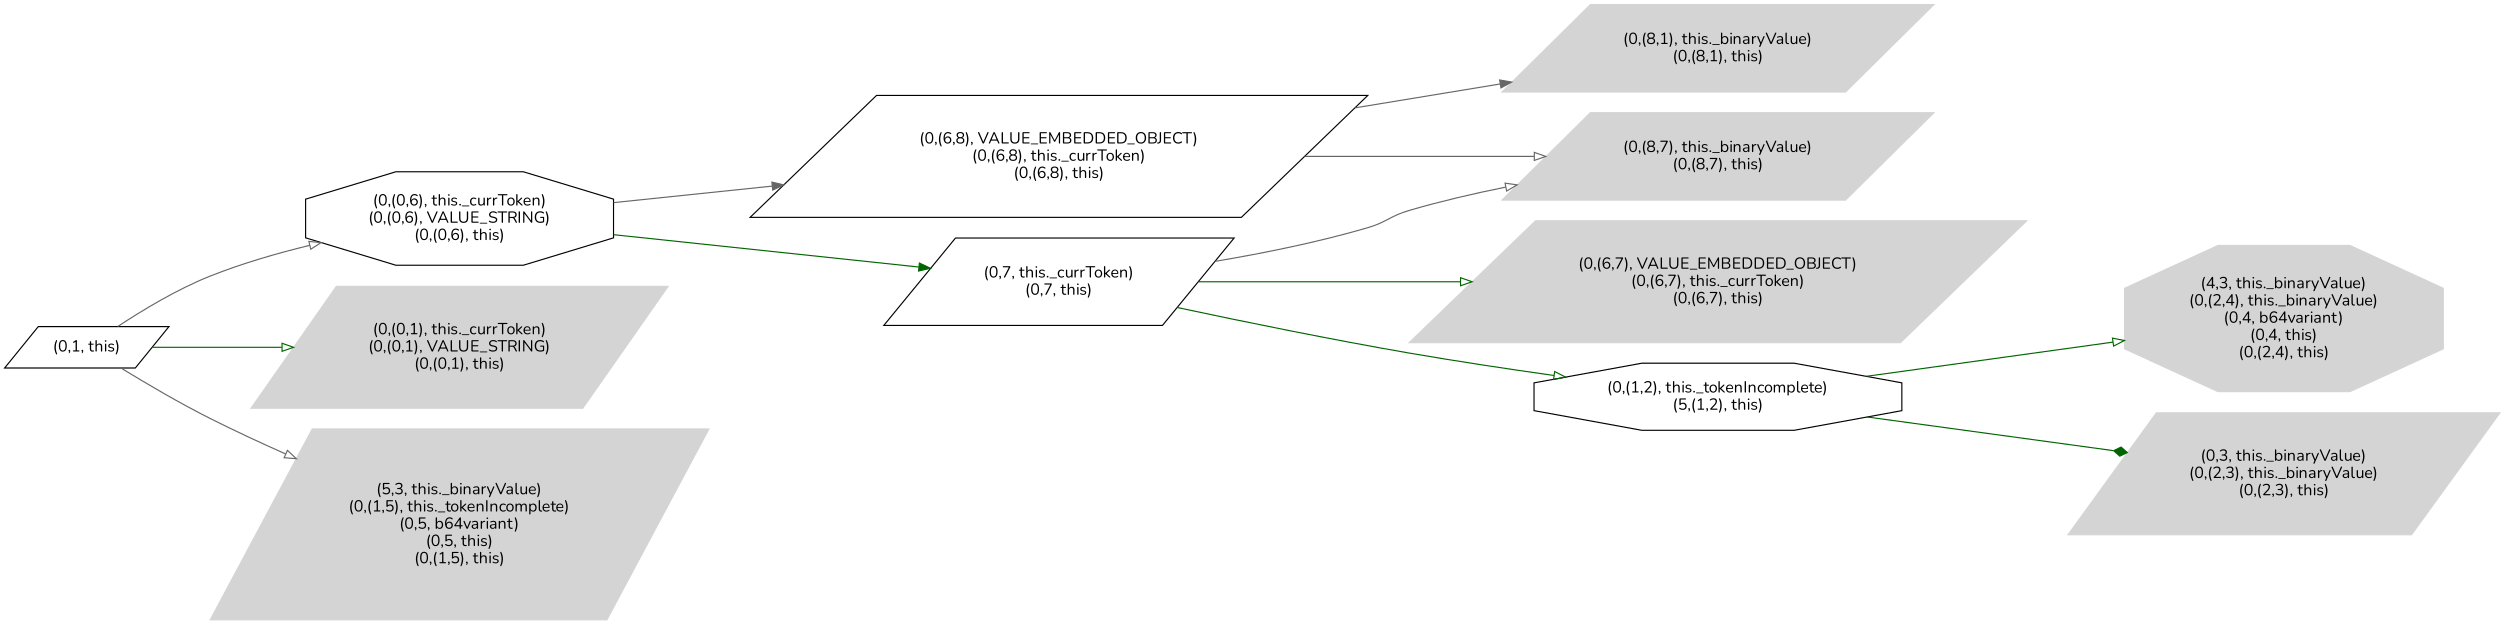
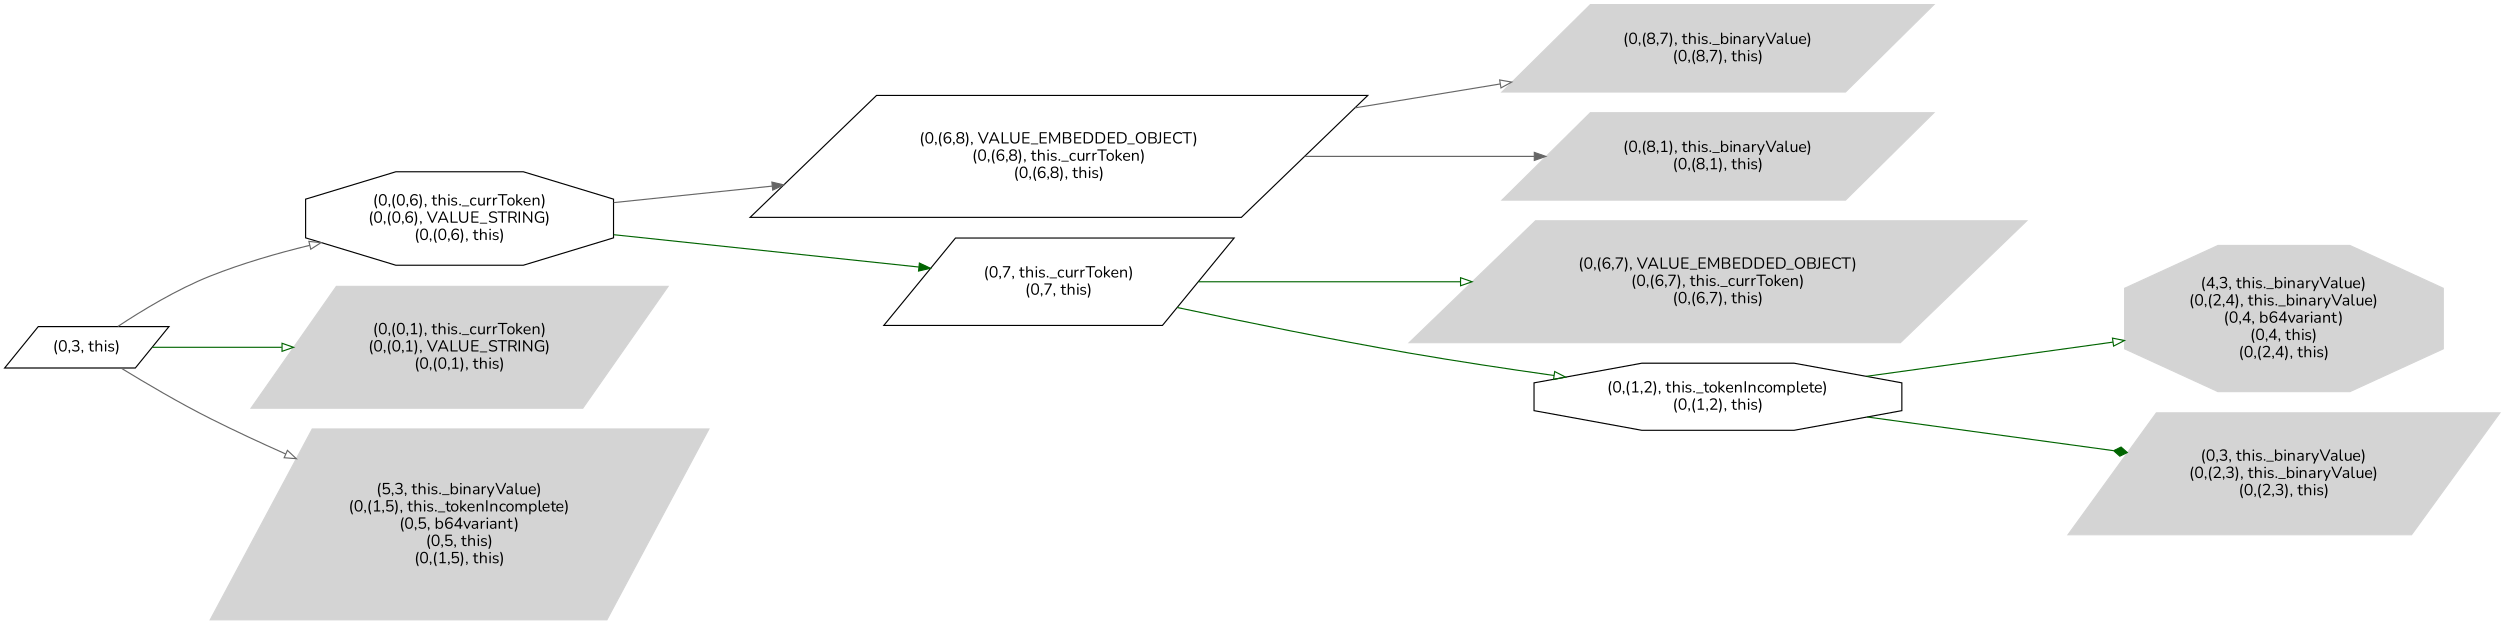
(1362, 229) -> none
(87, 347) -> (87, 347)
(1718, 397) -> (1718, 397)
